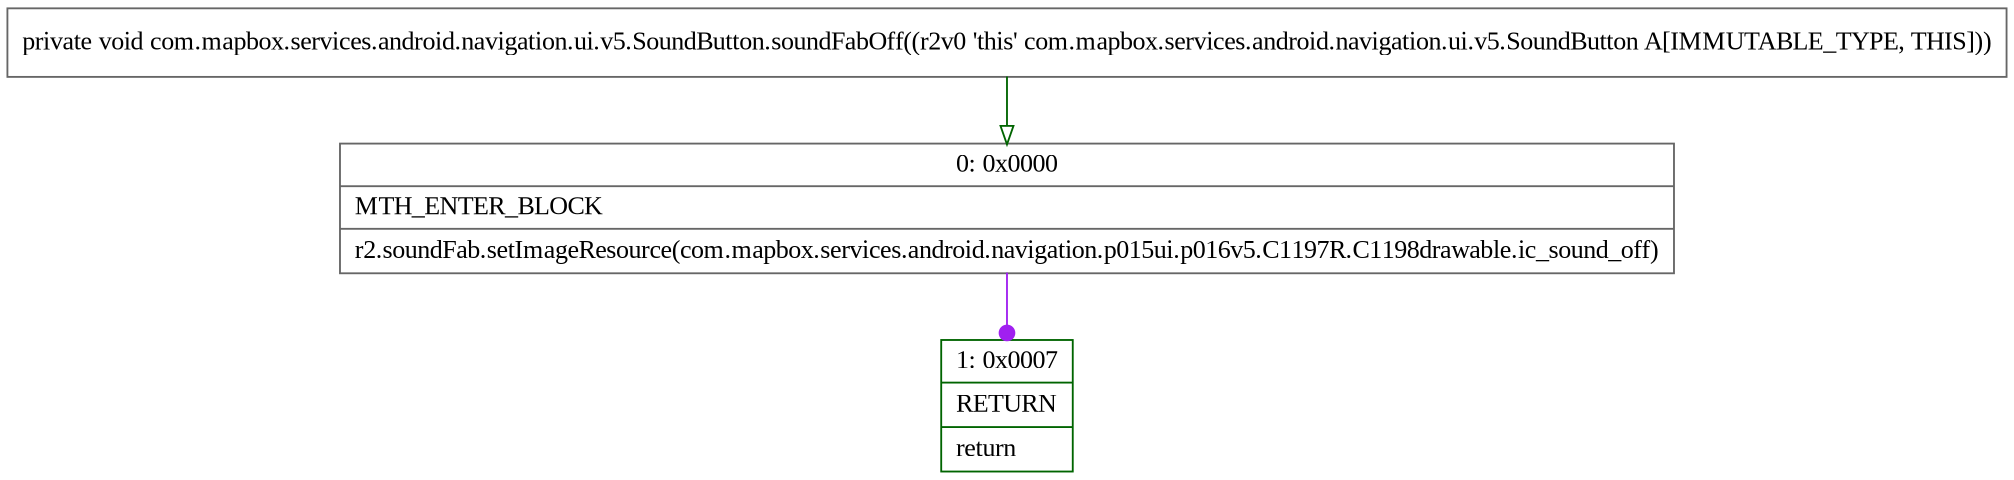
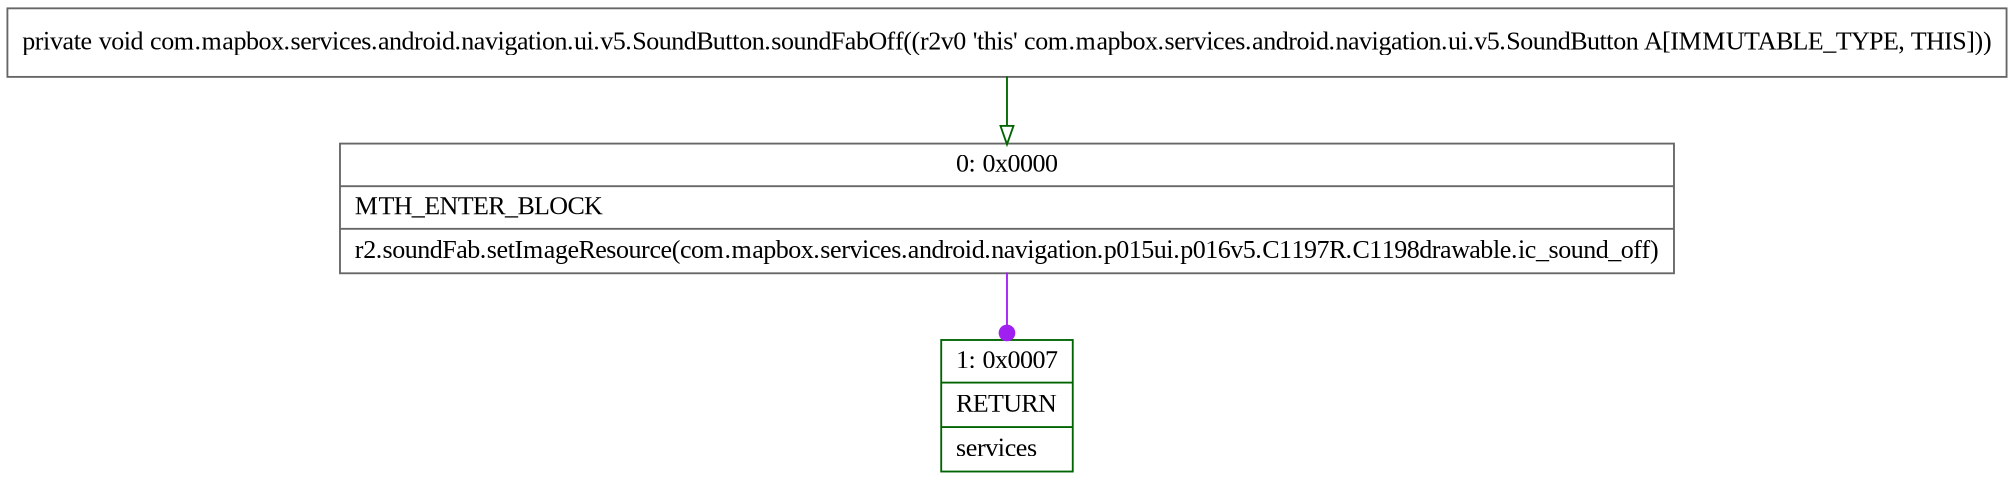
(987, 448) -> (997, 448)
